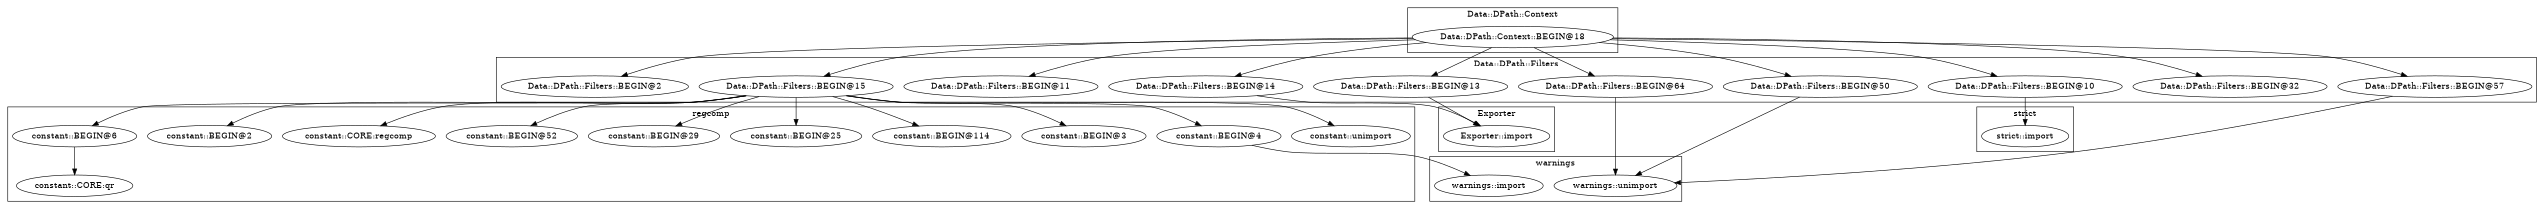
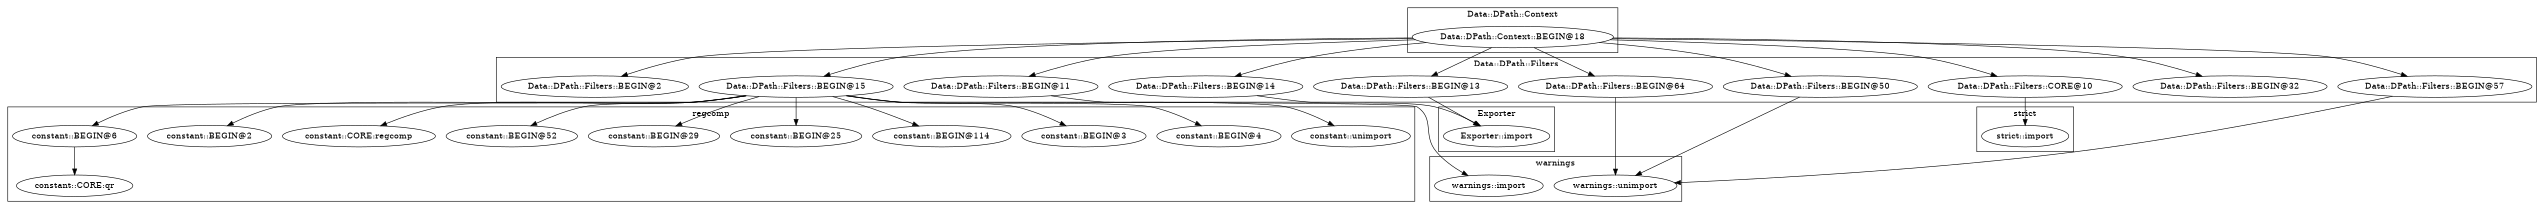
(2025, 87) -> (2025, 87)
(1359, 153) -> (1276, 103)
